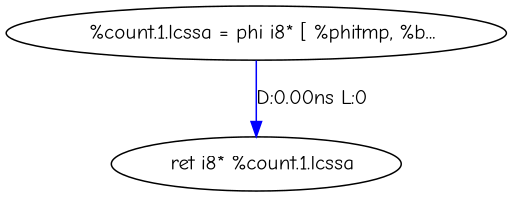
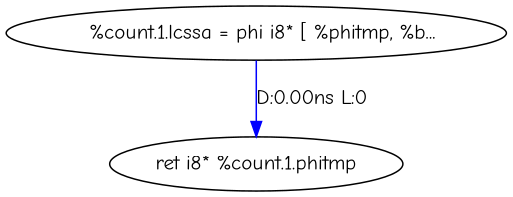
(256, 164) -> (256, 164)
